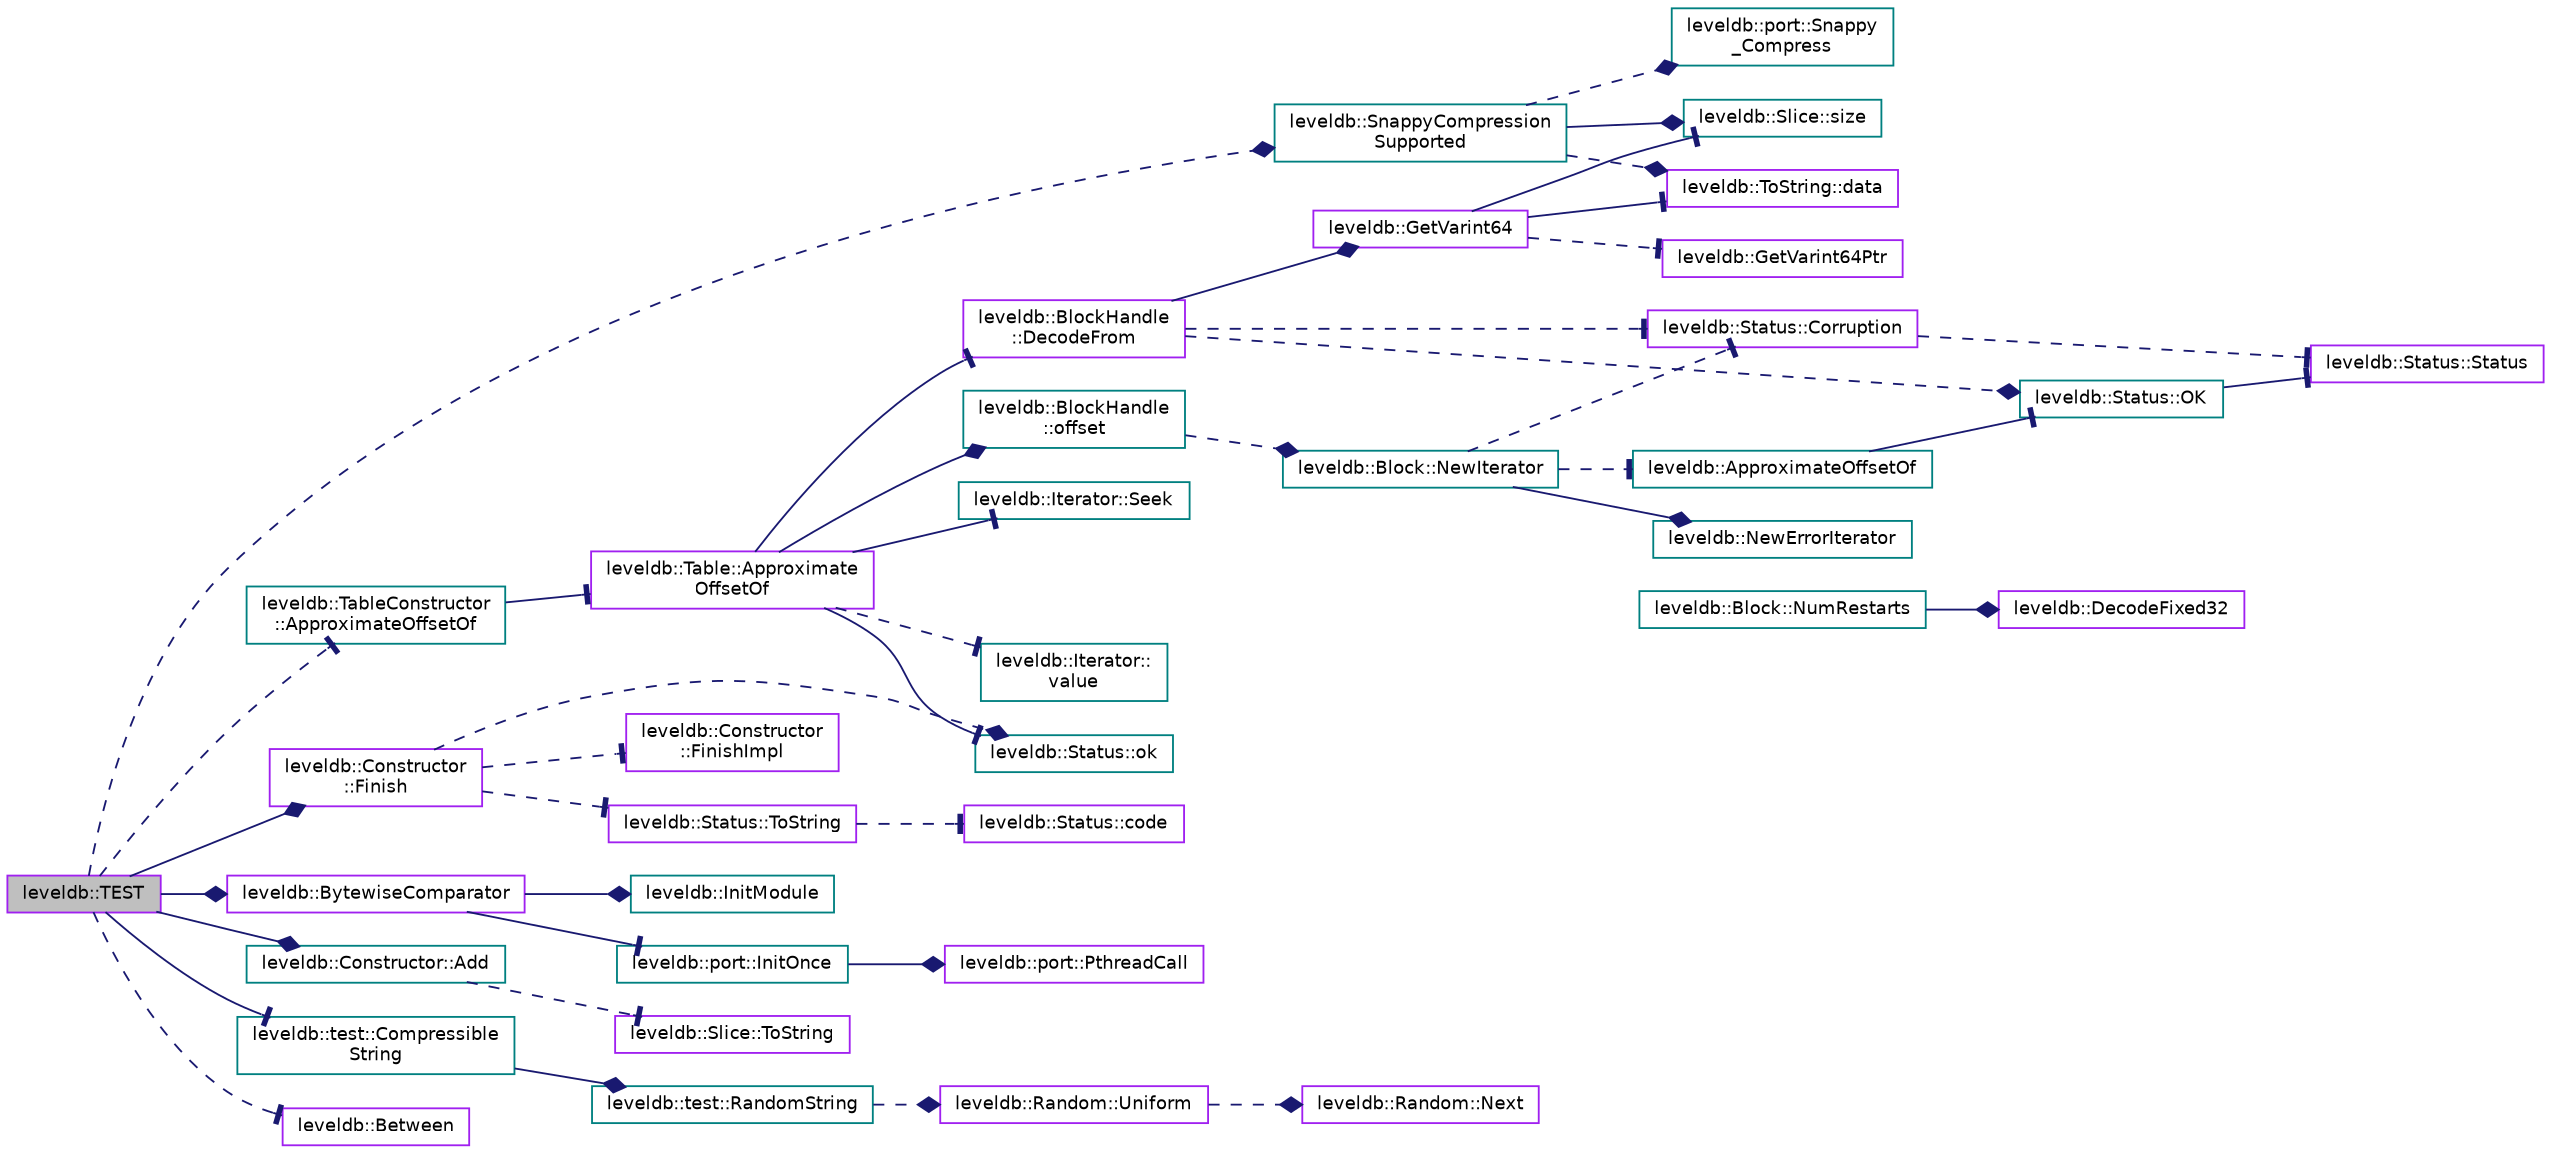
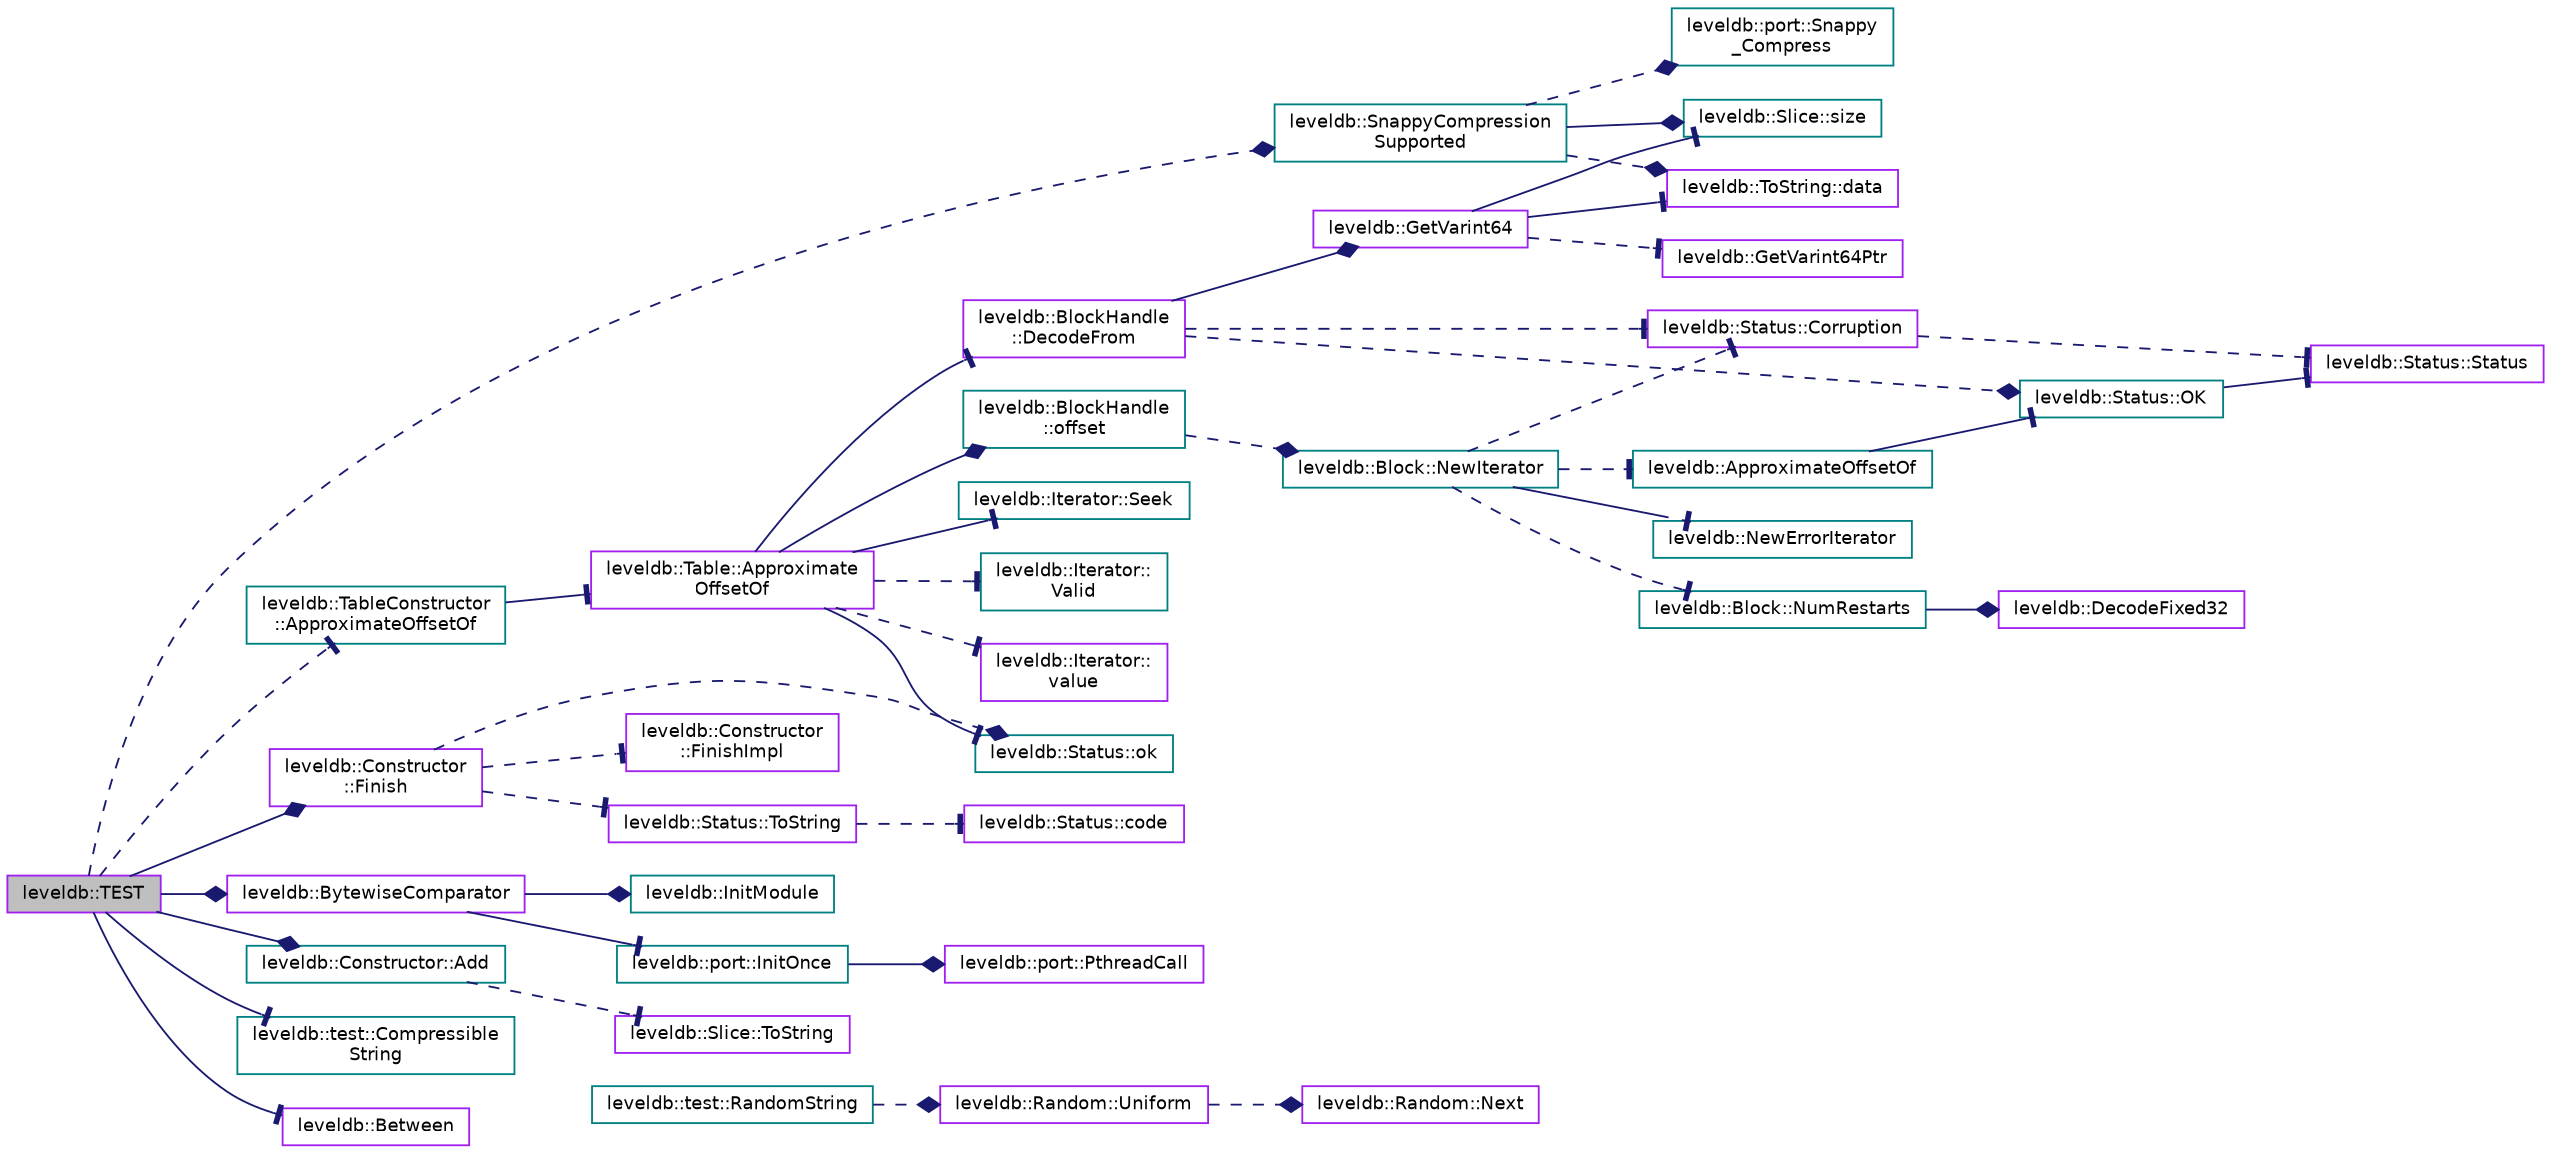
(1591, 502) -> (1591, 502)
none -> (1564, 545)
none -> (1074, 582)
(1074, 672) -> (1074, 672)
(164, 1031) -> (164, 1031)
(559, 1076) -> none
